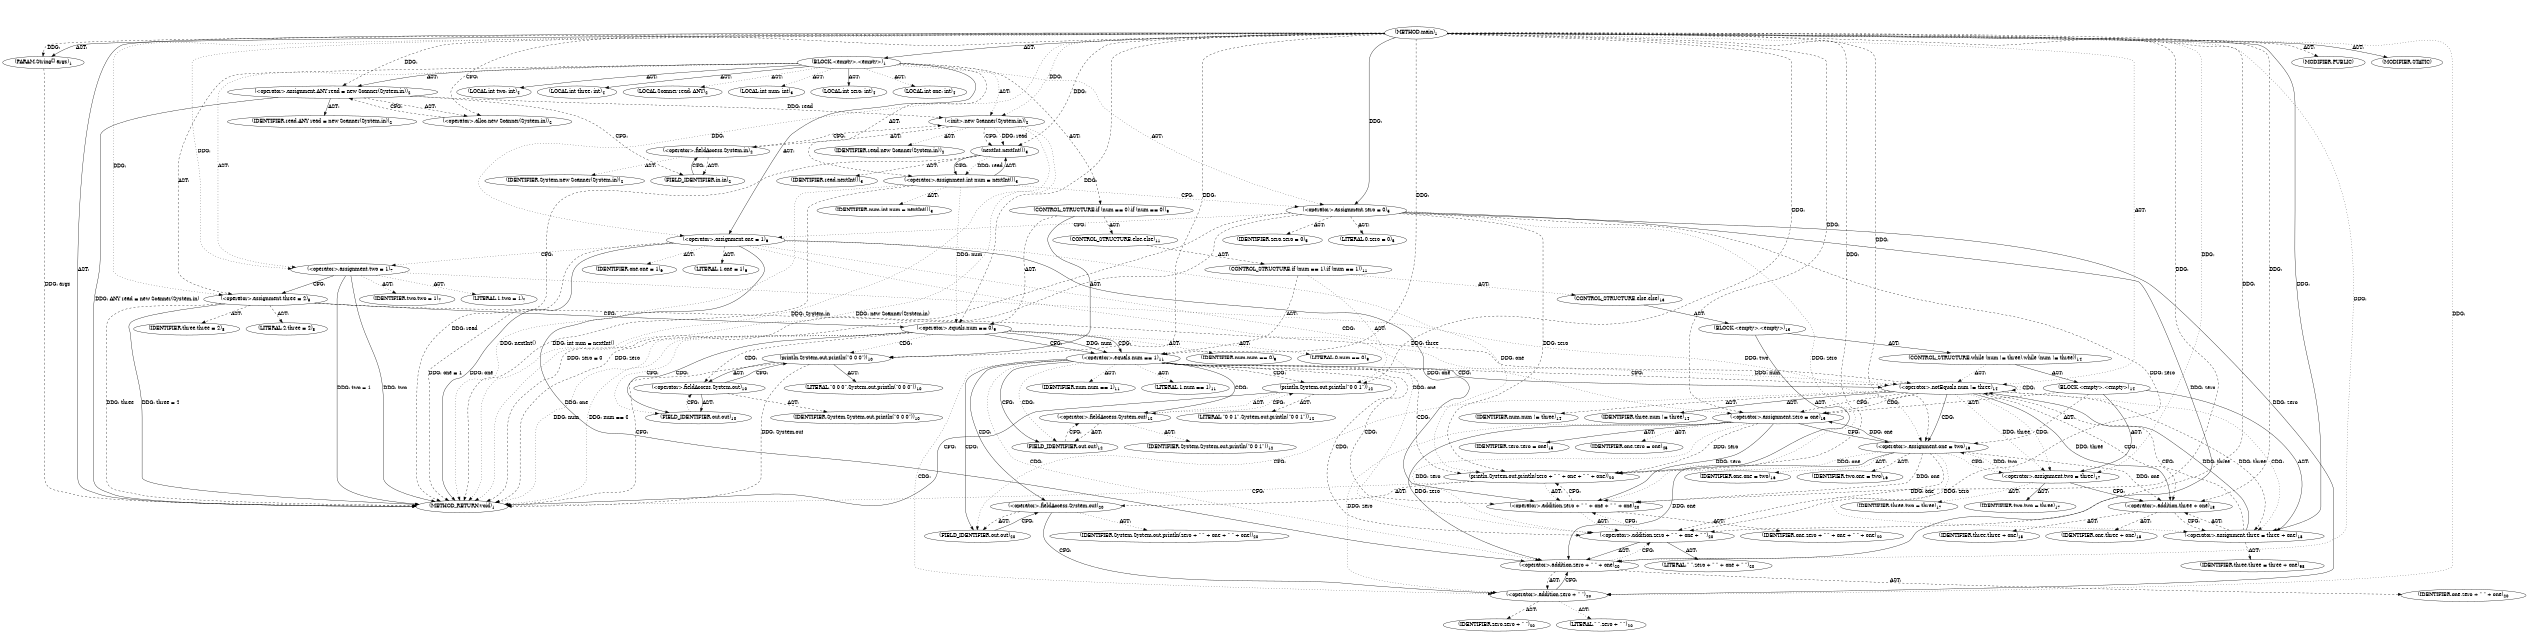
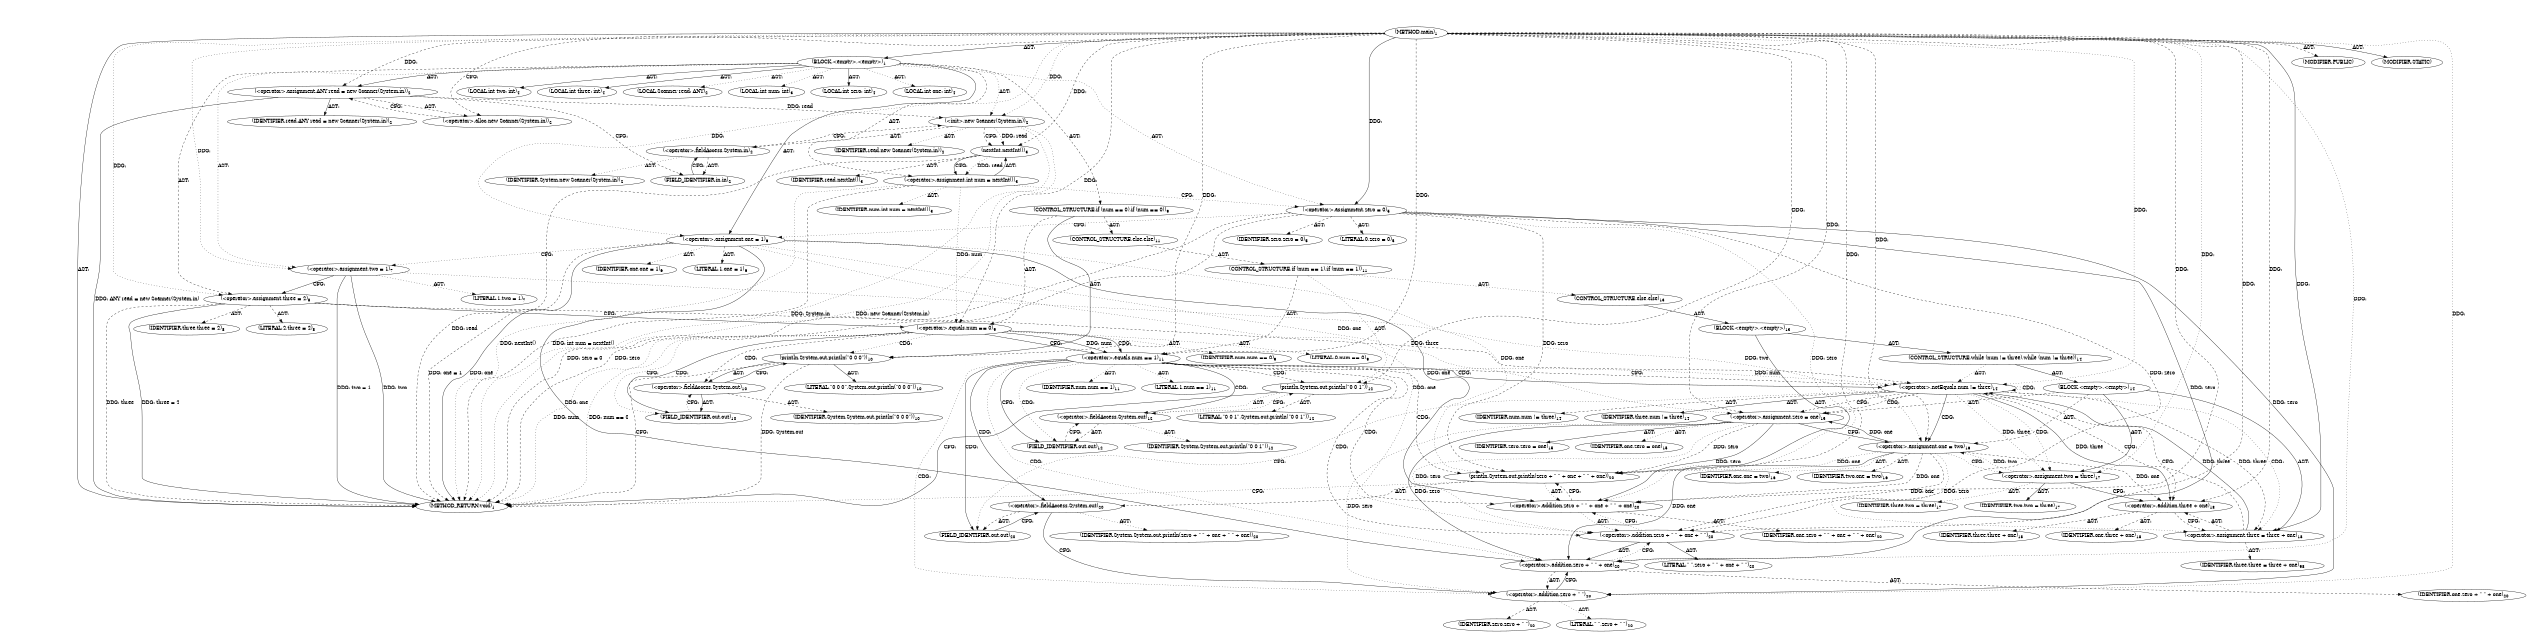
(43, 63) -> none
(2141, 211) -> (2141, 211)
(407, 299) -> none
(1350, 329) -> (1350, 329)
(1665, 447) -> (1665, 447)
